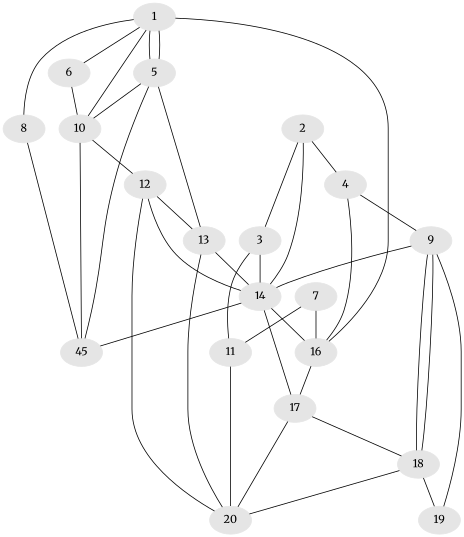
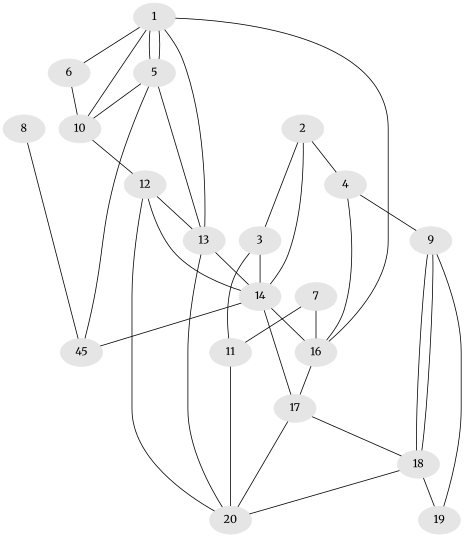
(58, 45) -> (199, 125)
(81, 241) -> none
(343, 264) -> none
